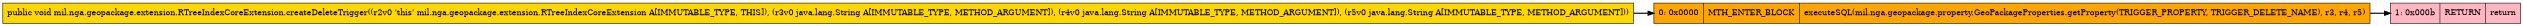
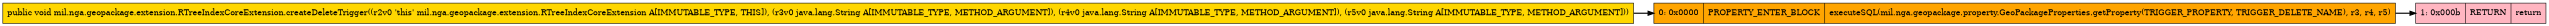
(1751, 13) -> (1764, 13)
